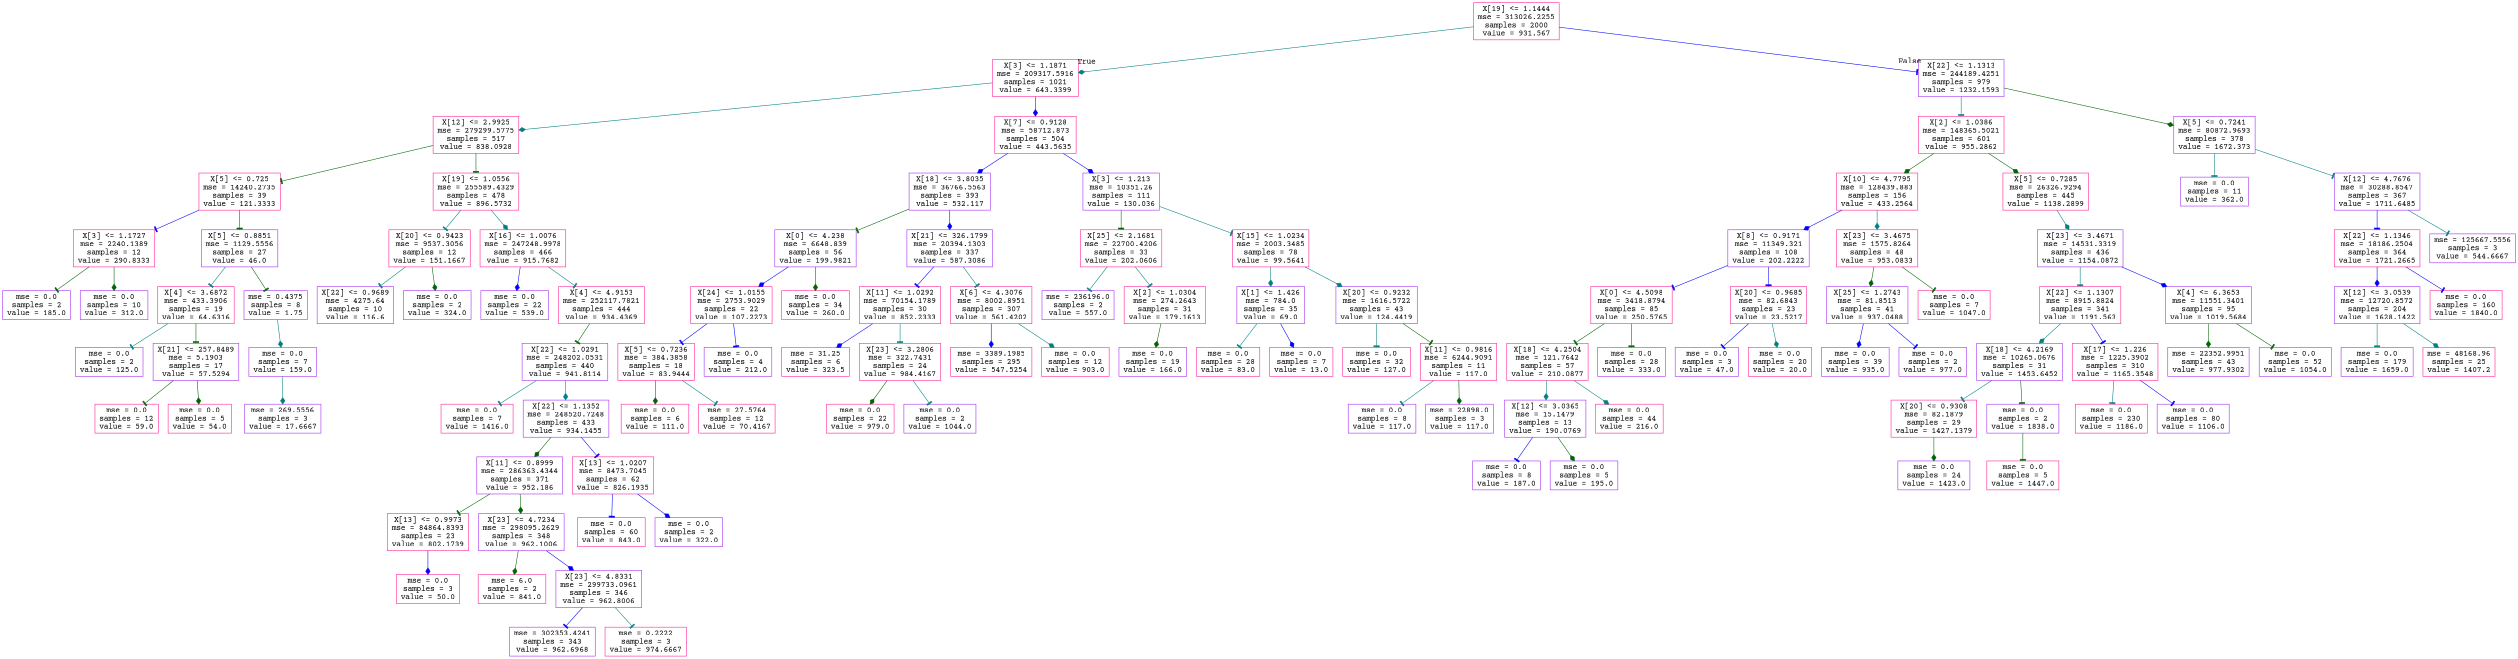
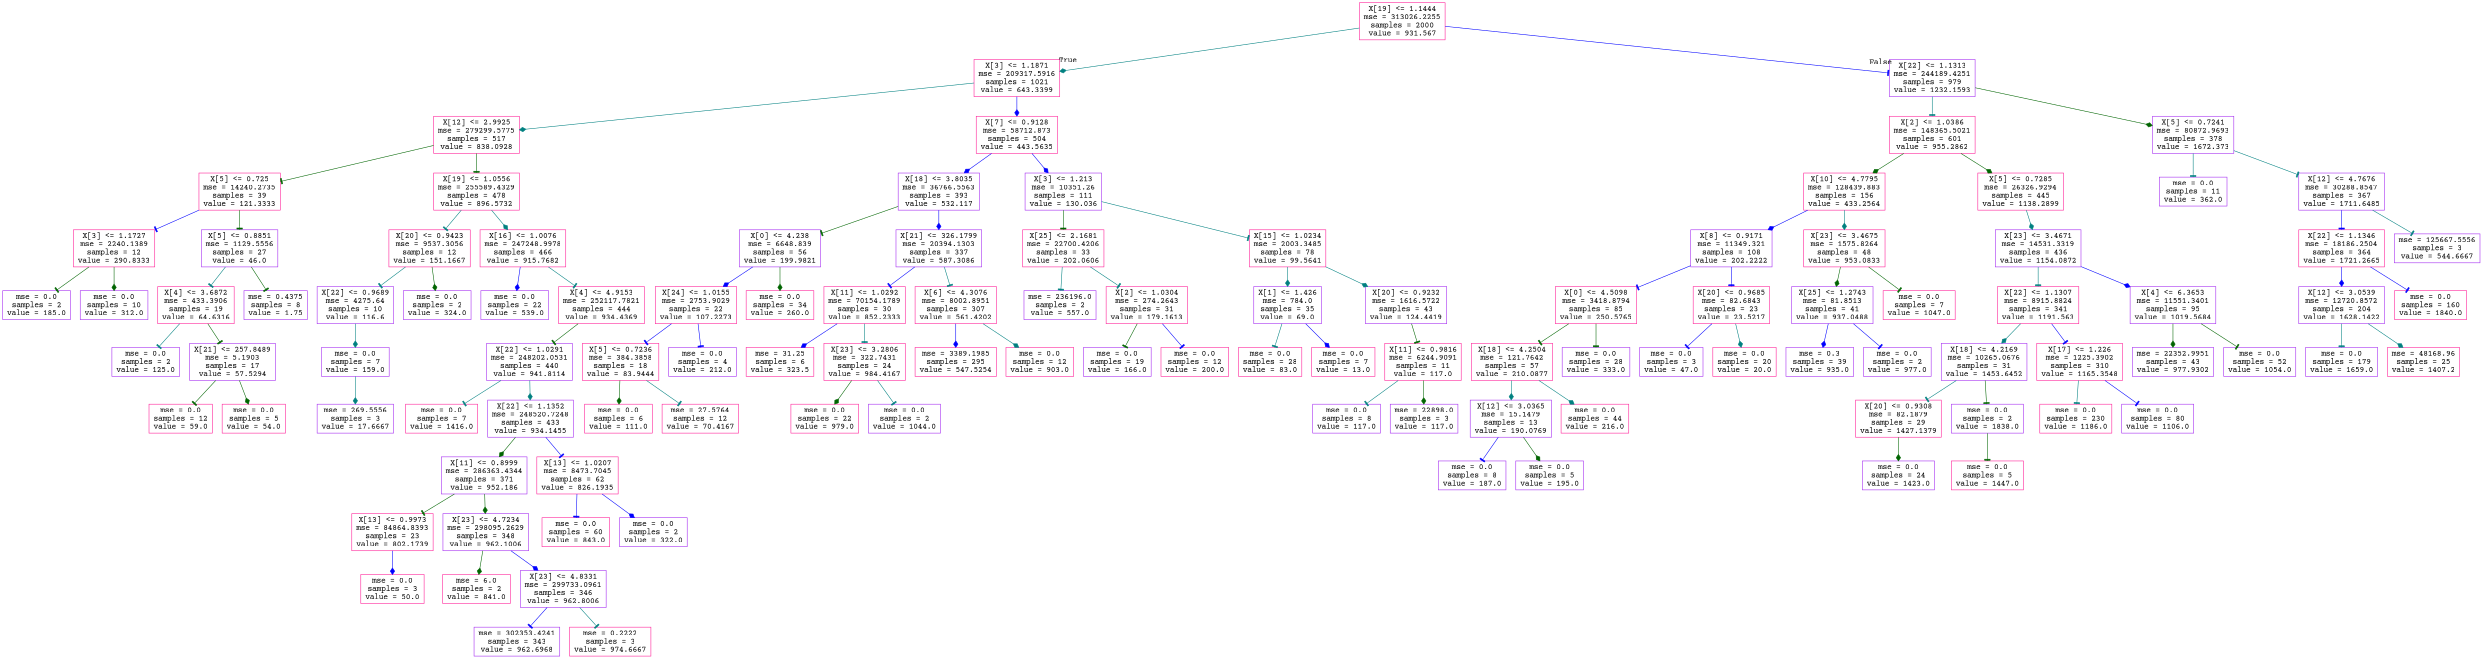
(279, 330) -> (355, 332)
(1159, 332) -> (1132, 334)
none -> (1195, 362)
(1377, 362) -> none
(1855, 362) -> (1820, 362)
